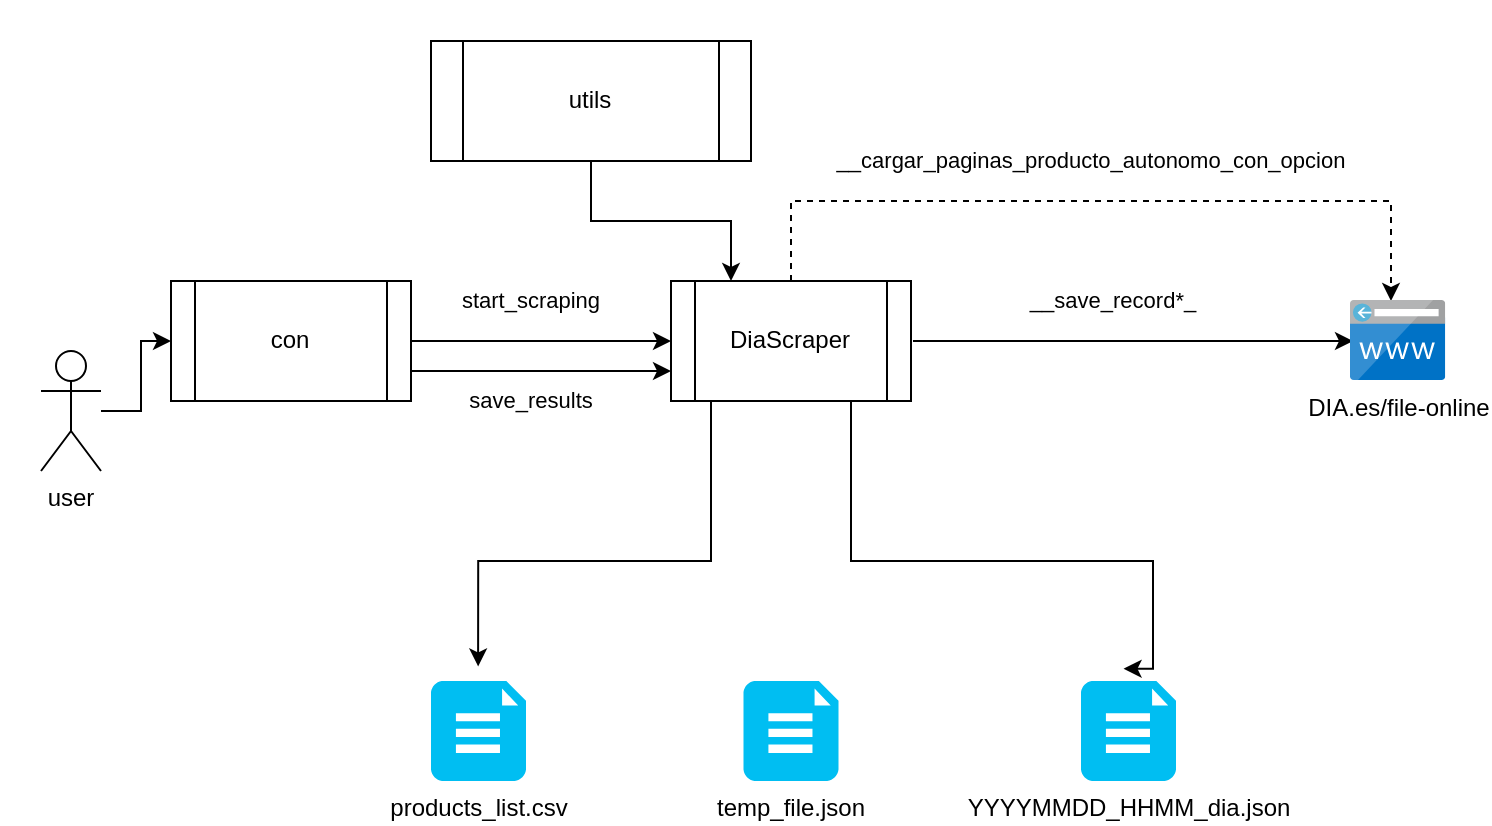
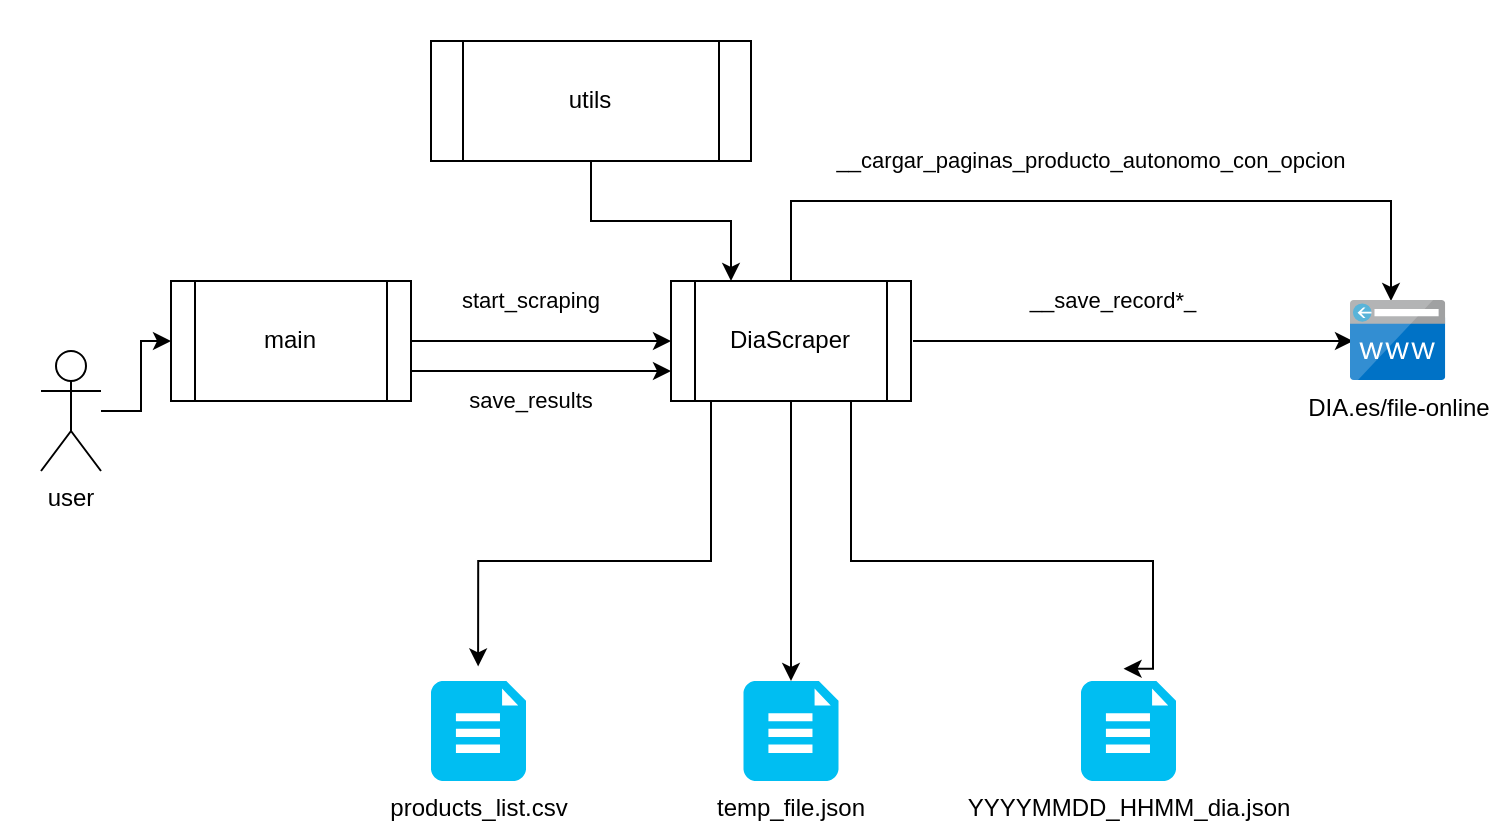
(1096, 201) -> (1096, 201)
(291, 341) -> (291, 341)
none -> (791, 534)
